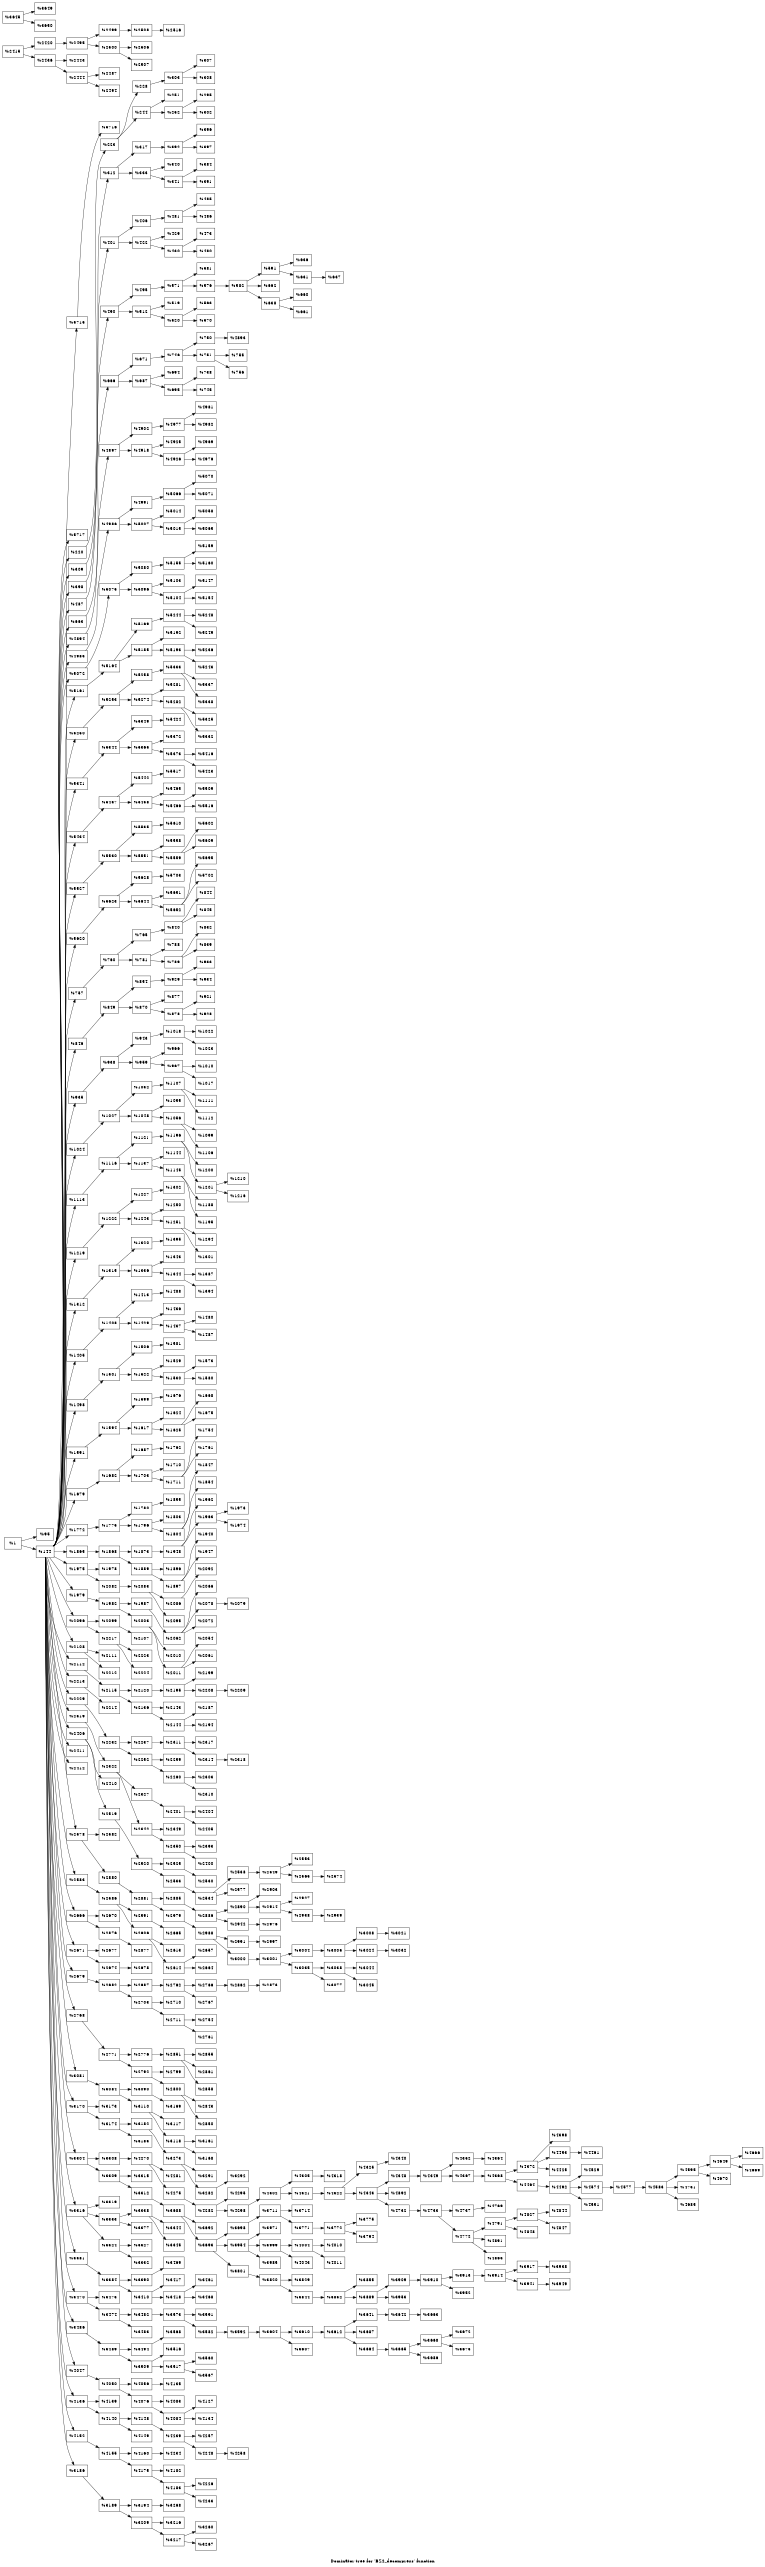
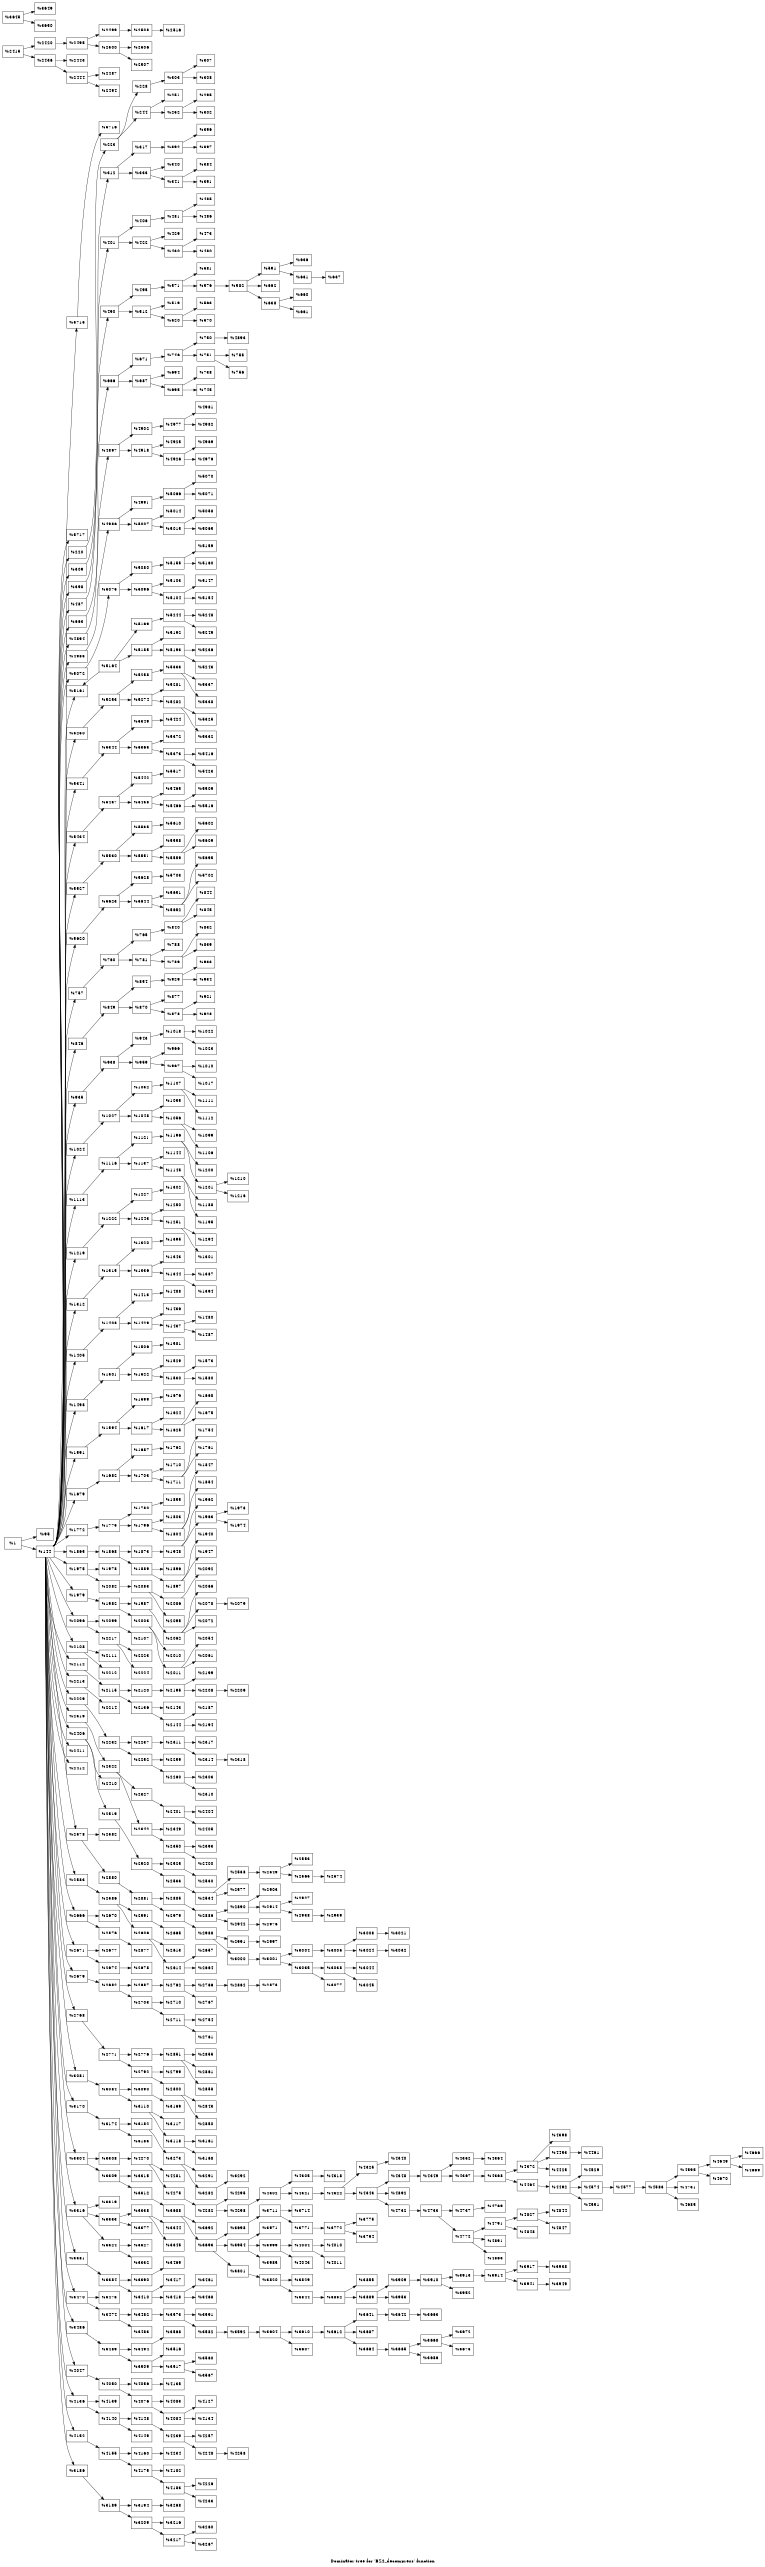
(95, 680) -> (92, 677)
(109, 2107) -> none
